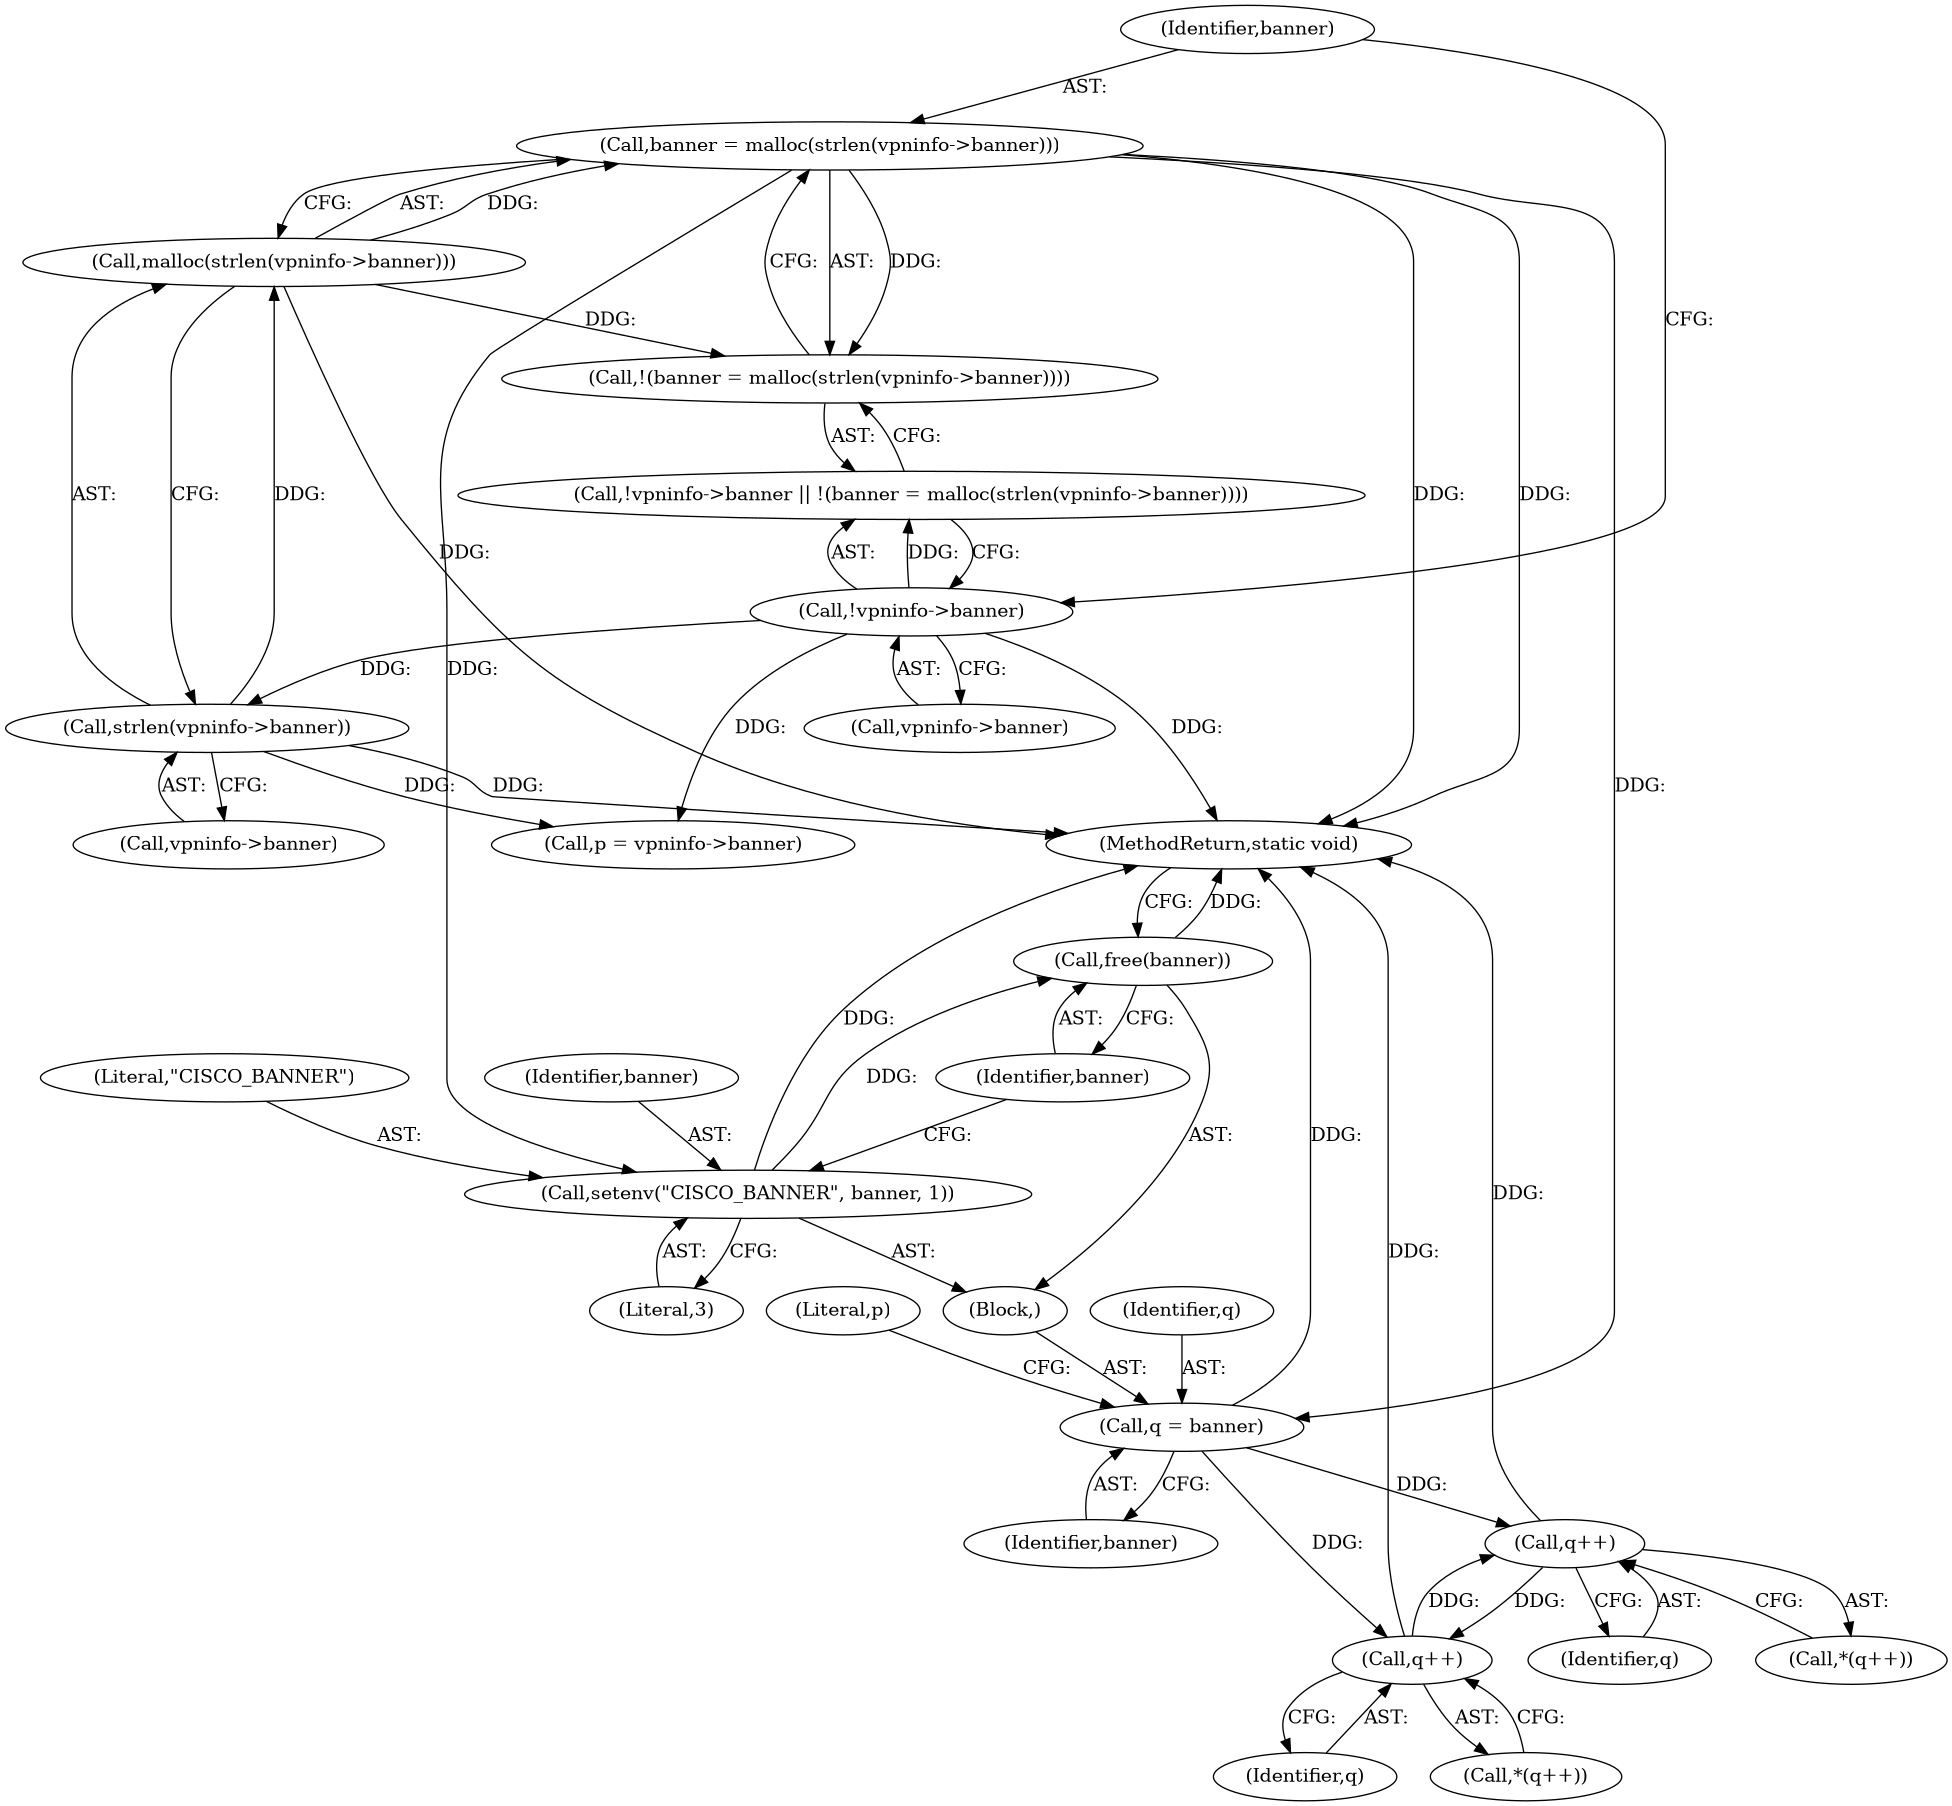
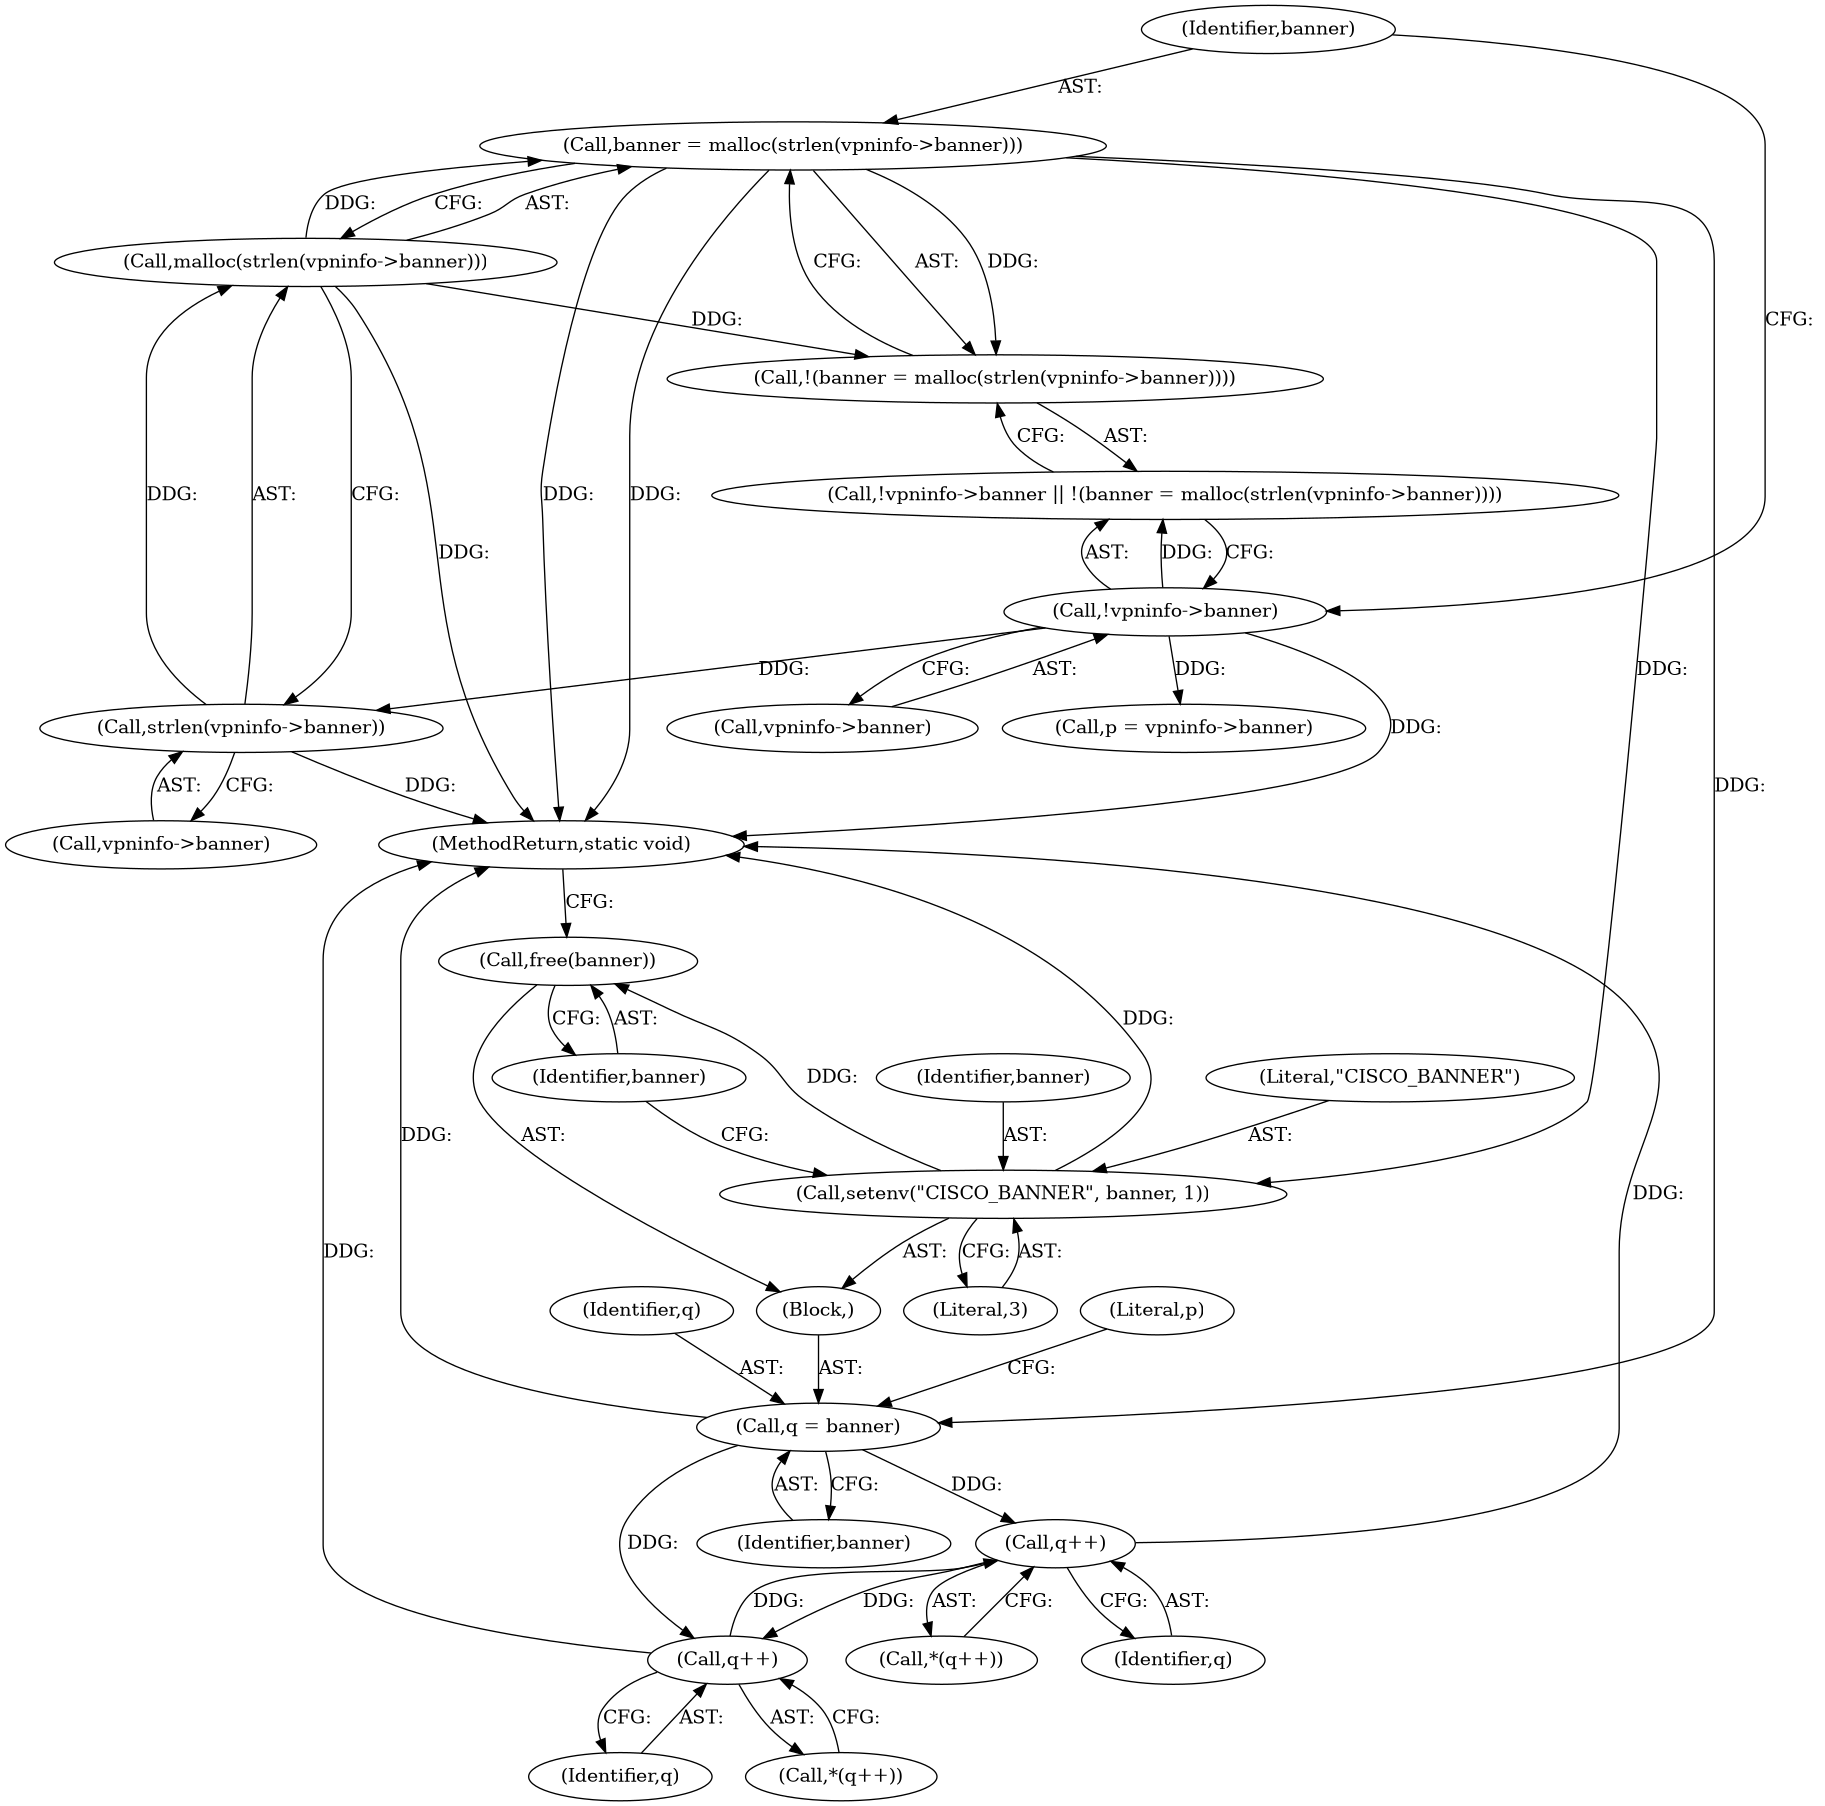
(400, 795) -> none
(1200, 912) -> none
